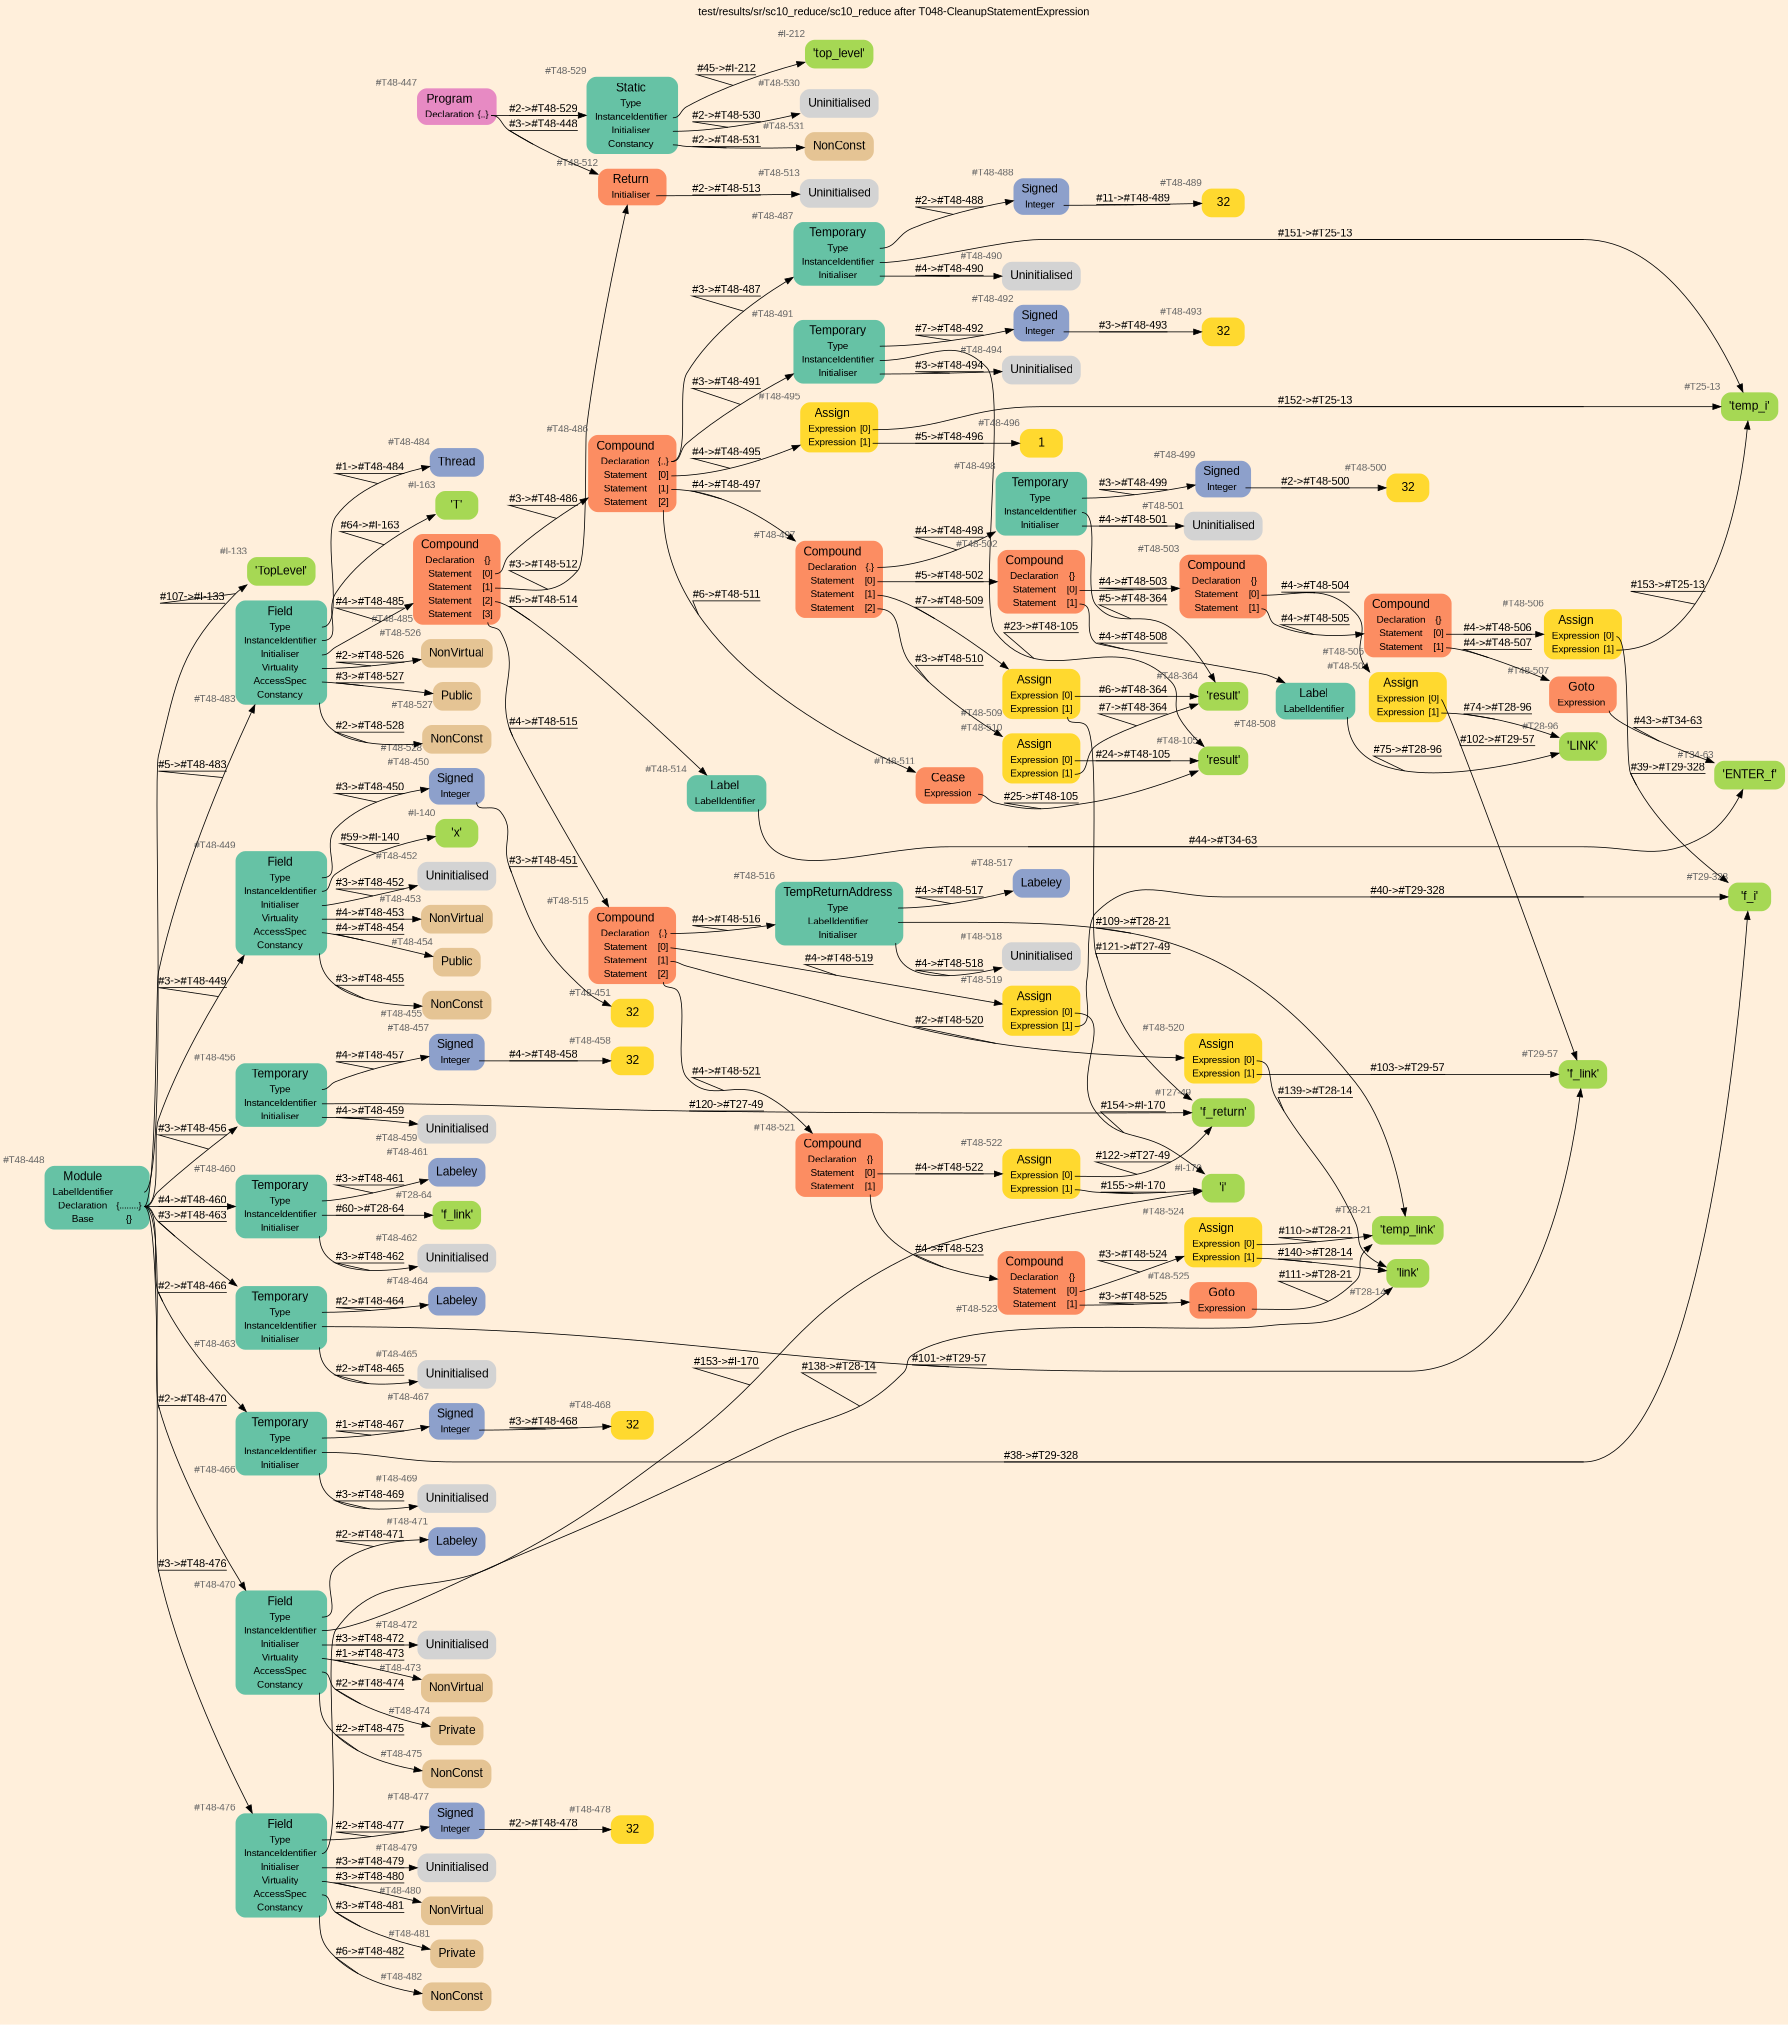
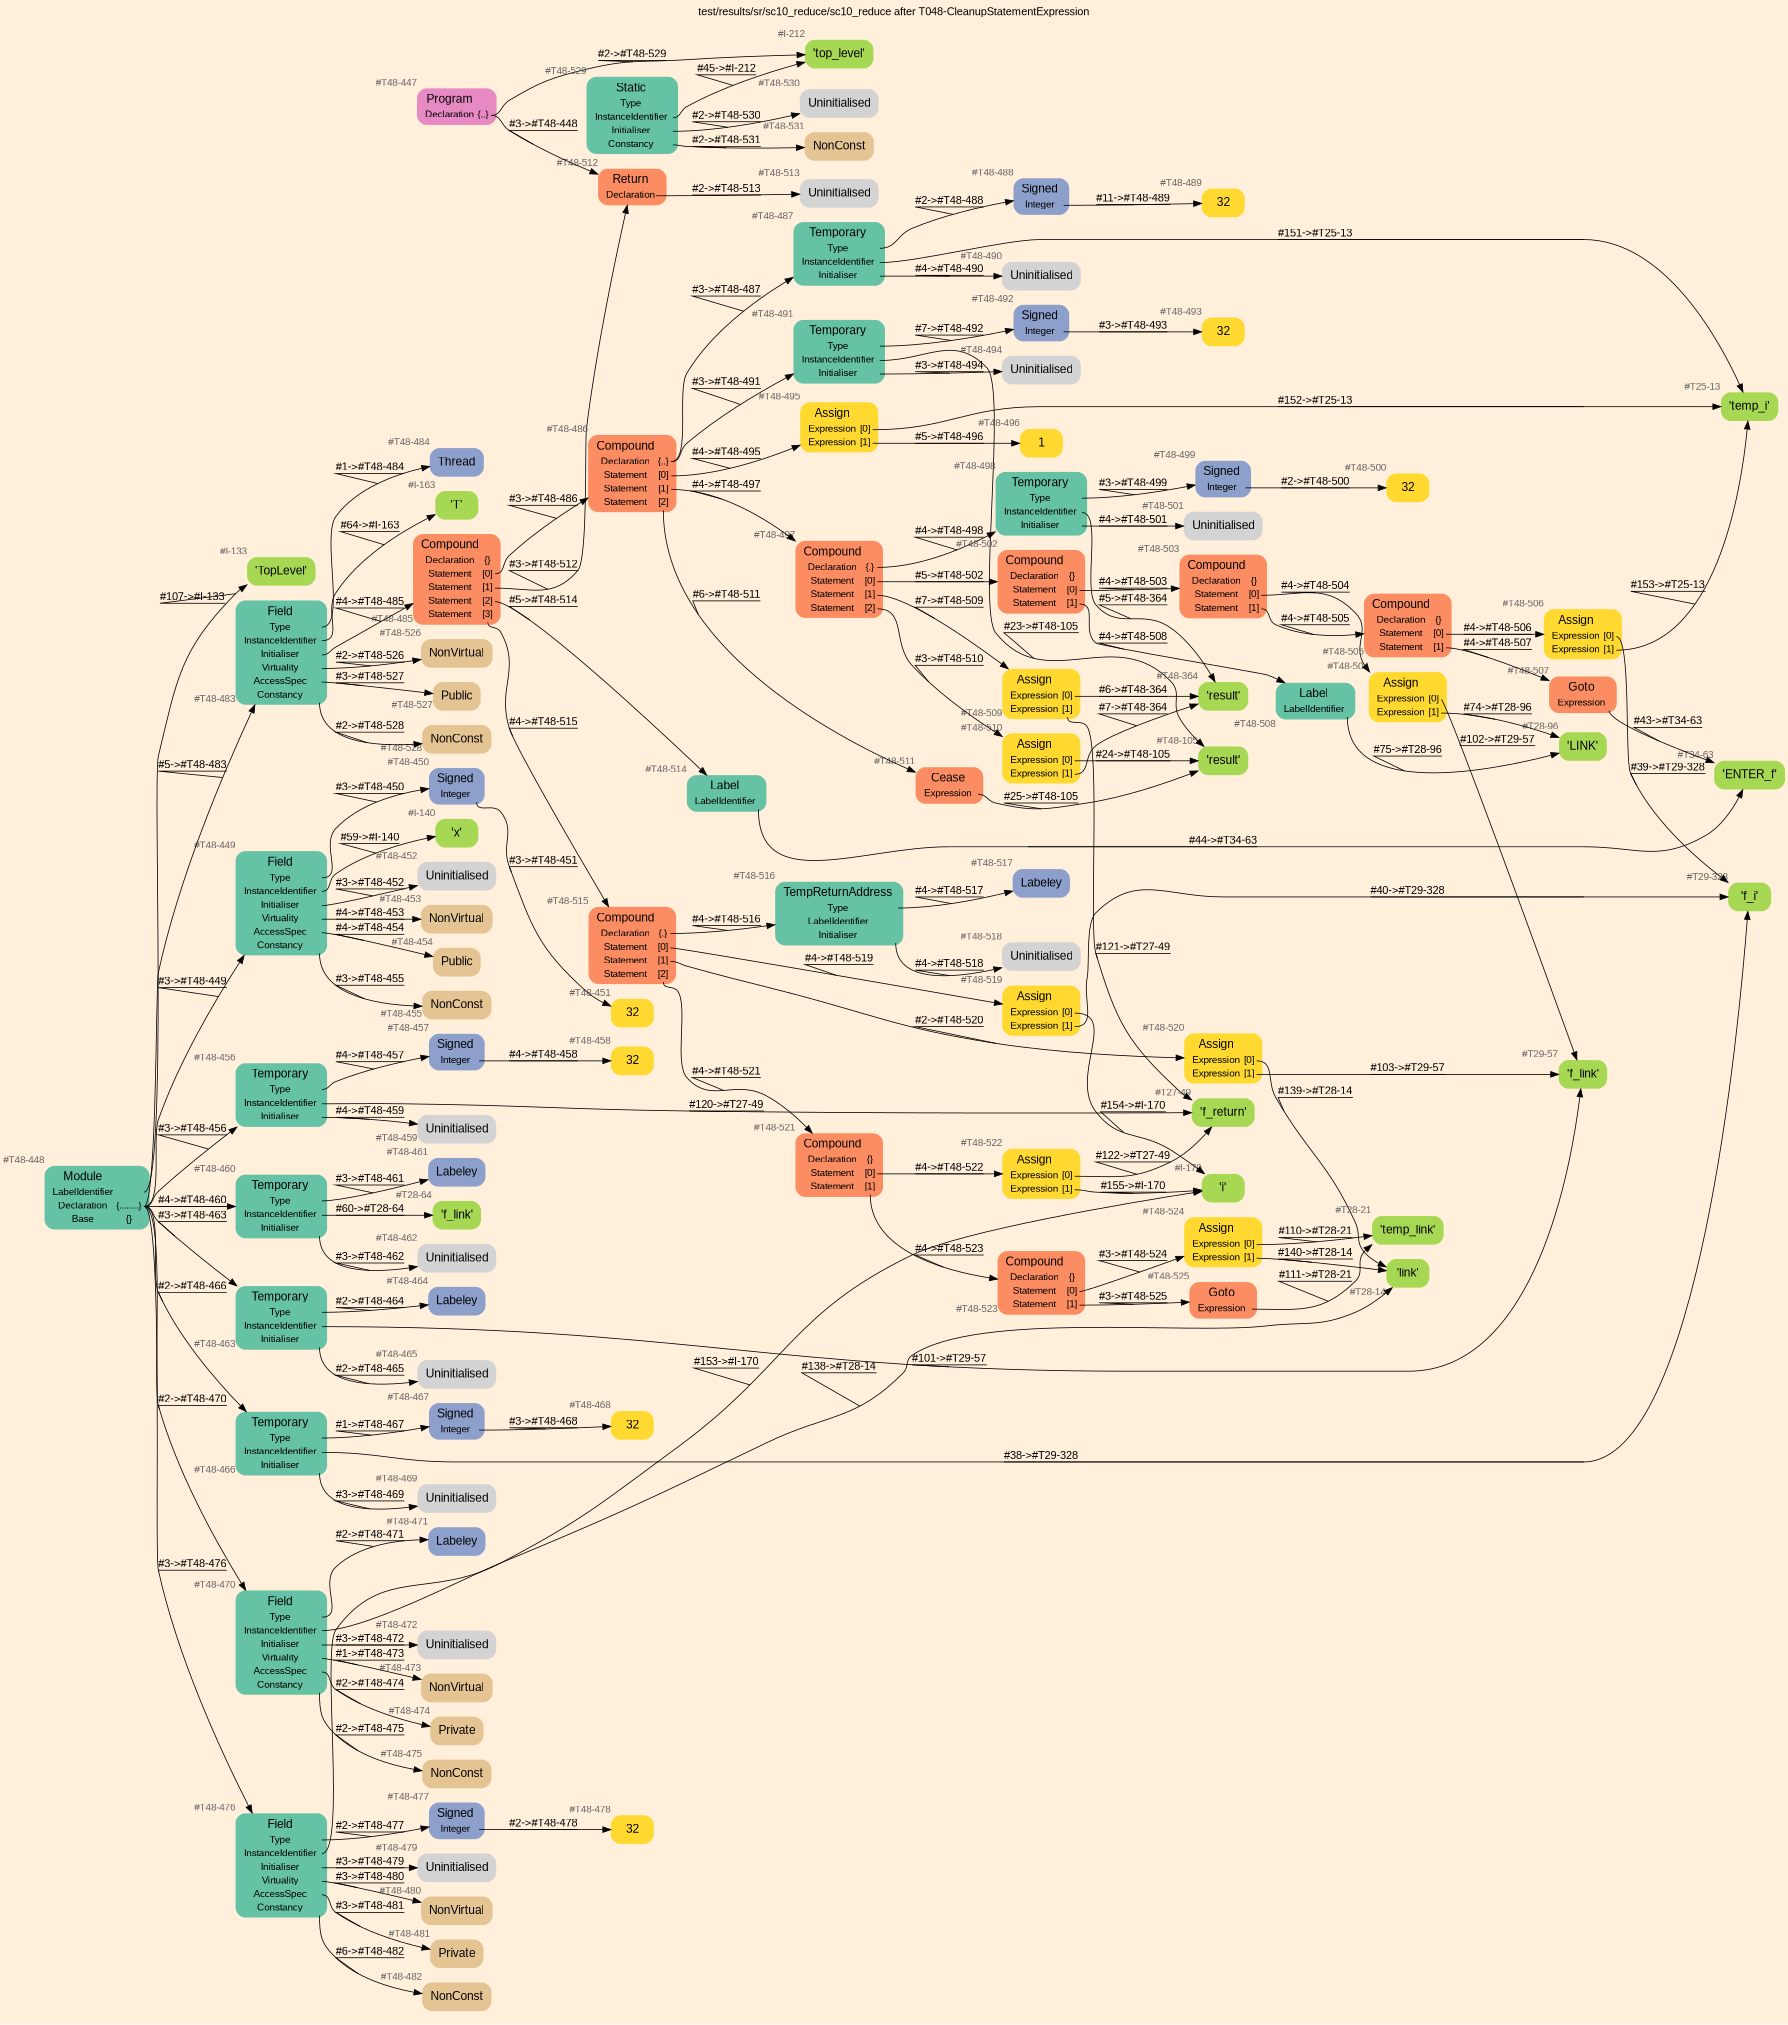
(535, 115) -> (637, 62)
(631, 195) -> (631, 195)
(1215, 962) -> none
